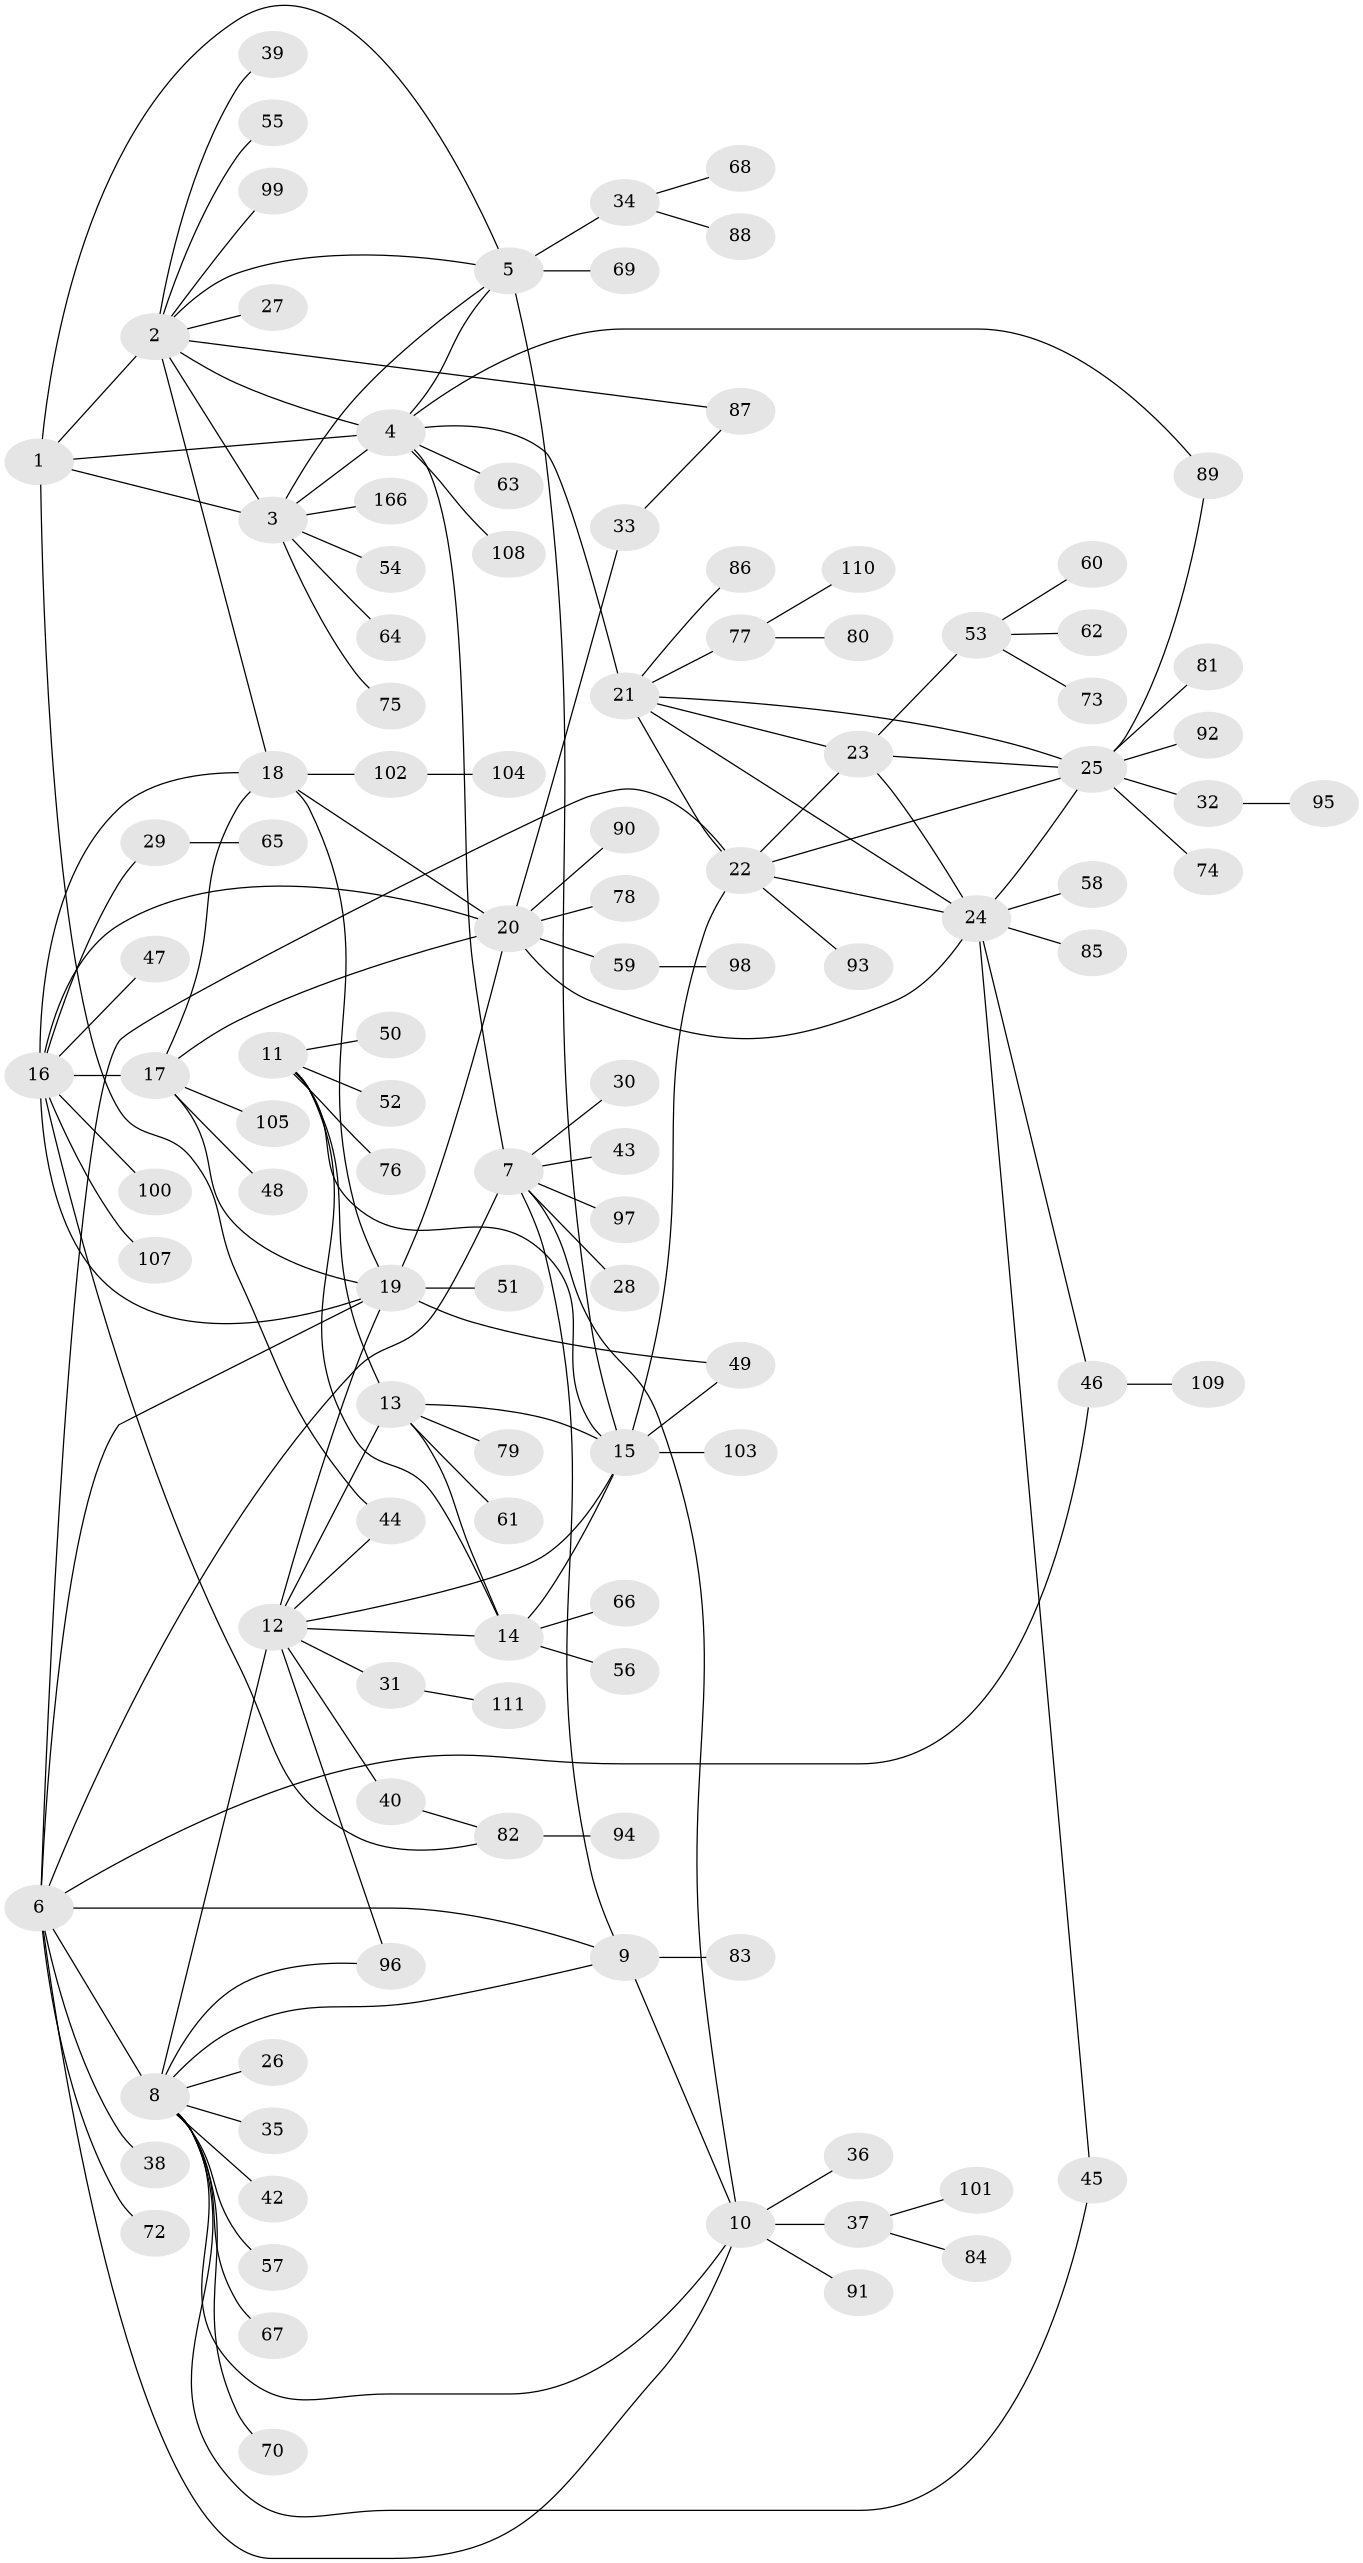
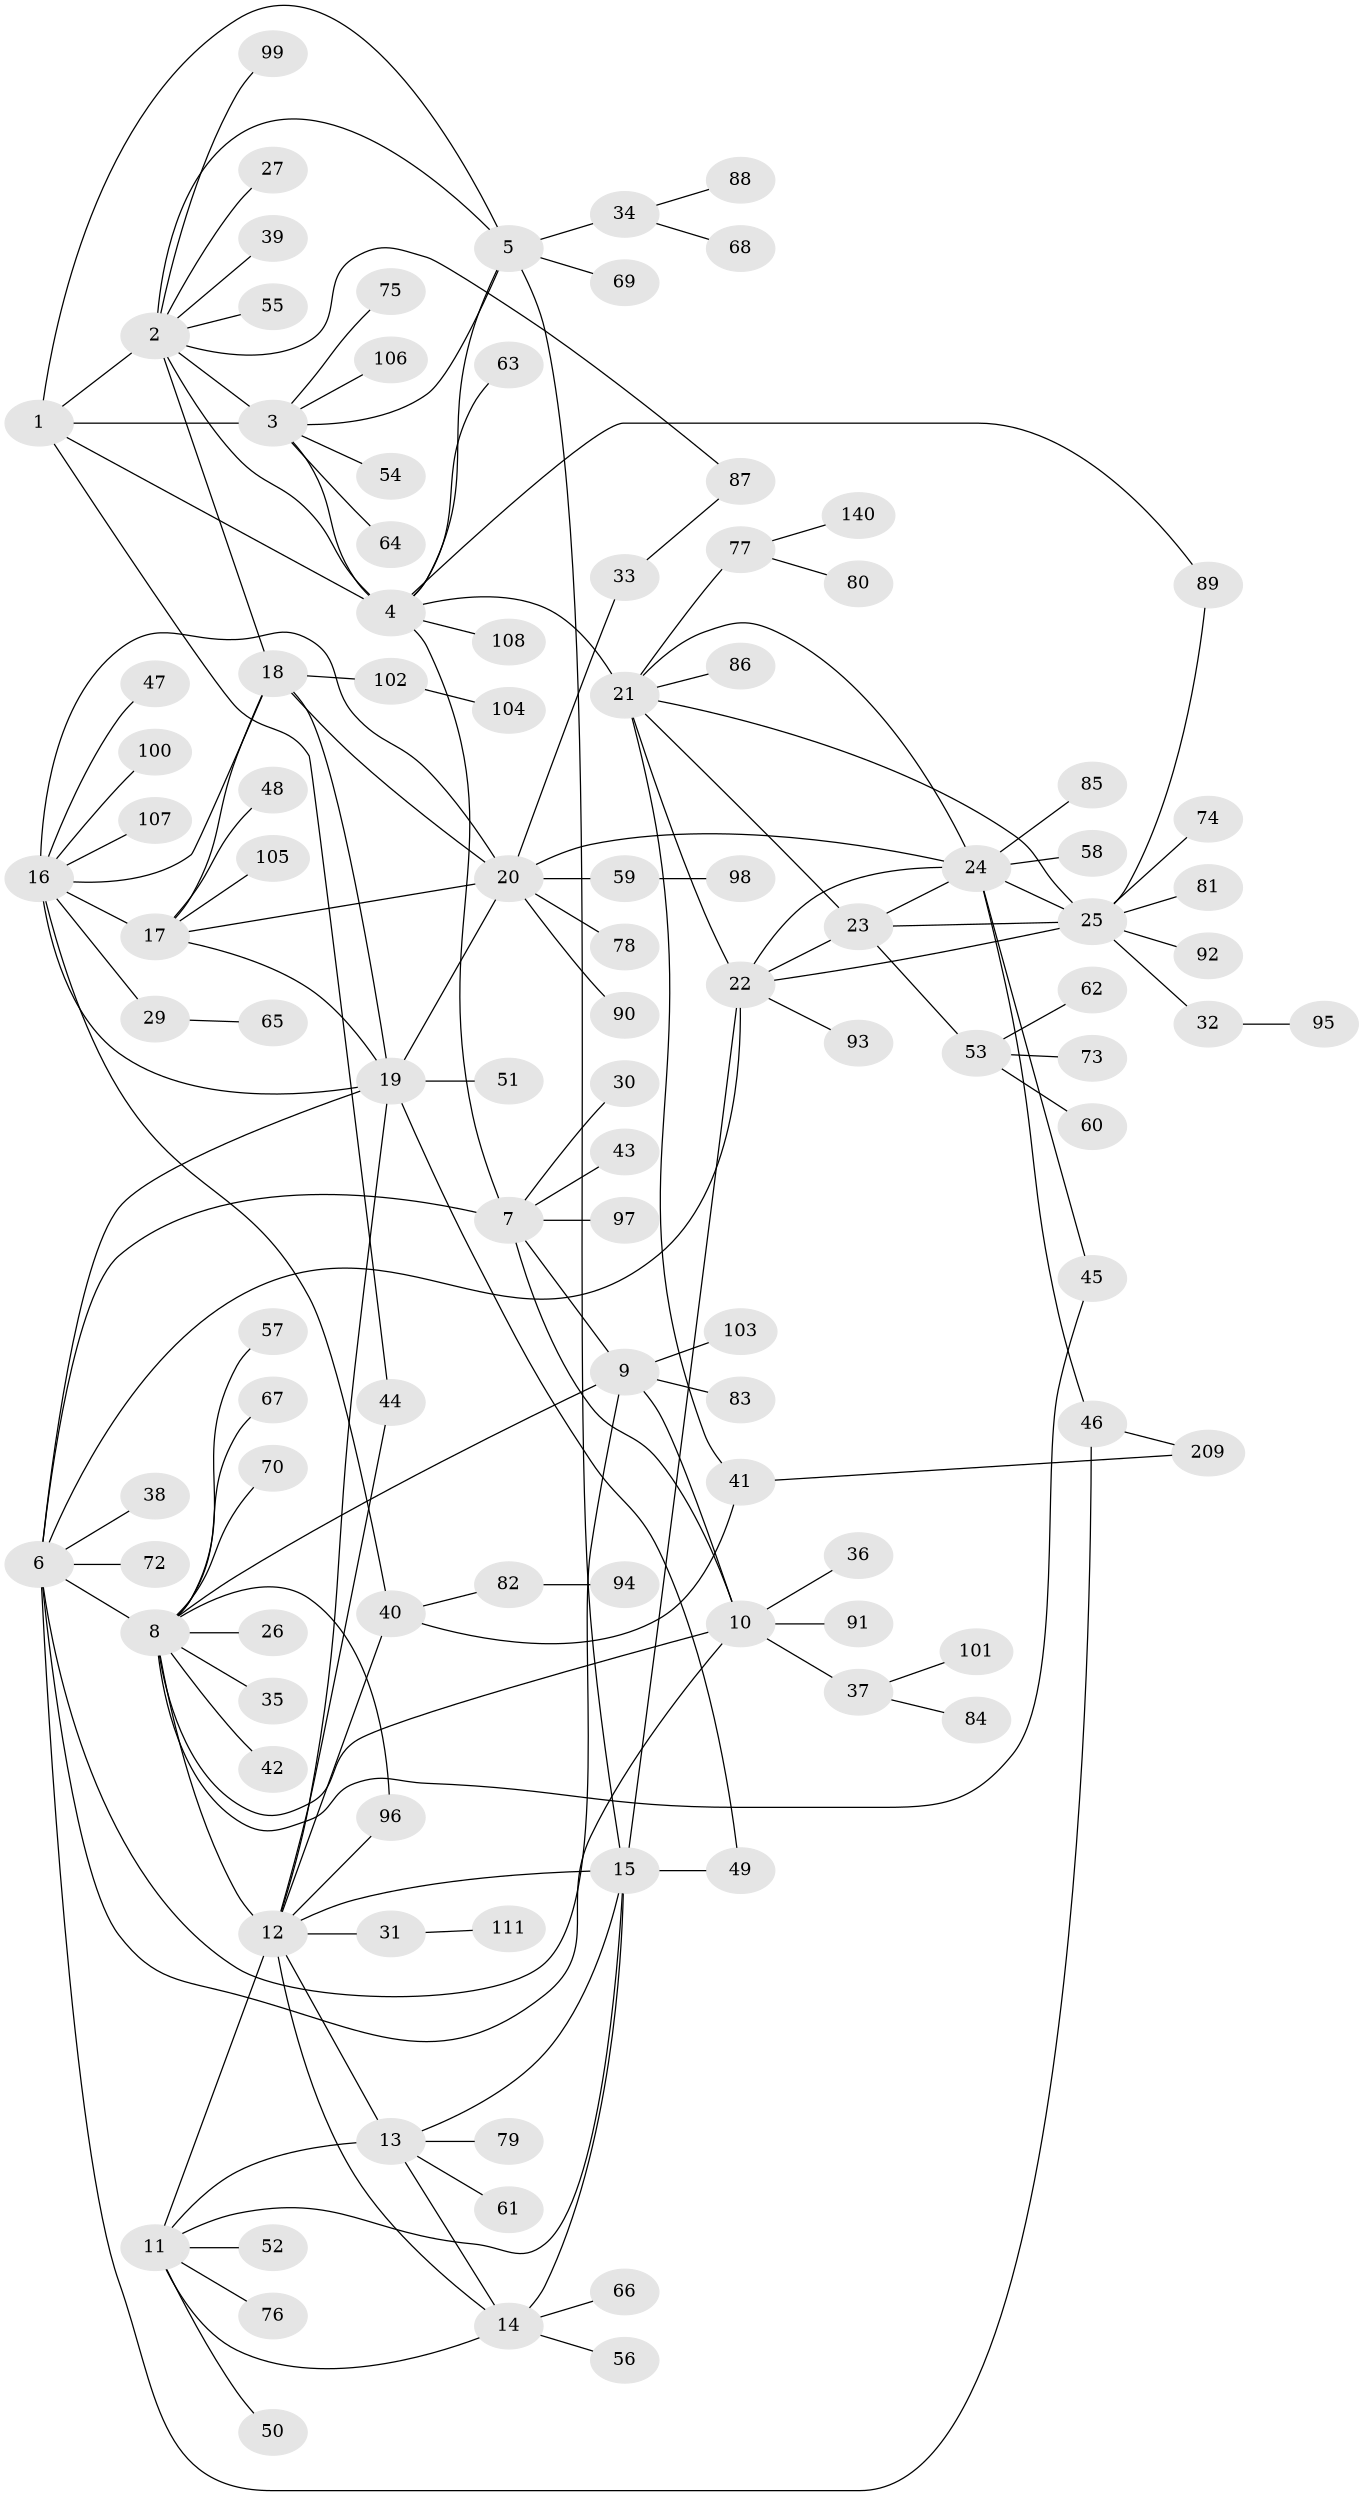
(391, 501) -> (391, 360)
(859, 569) -> (859, 515)
(625, 1288) -> none
(1208, 1384) -> (1208, 1453)
(682, 1453) -> (671, 1356)
none -> (741, 1482)
(185, 1545) -> (254, 1225)
none -> (214, 2091)
